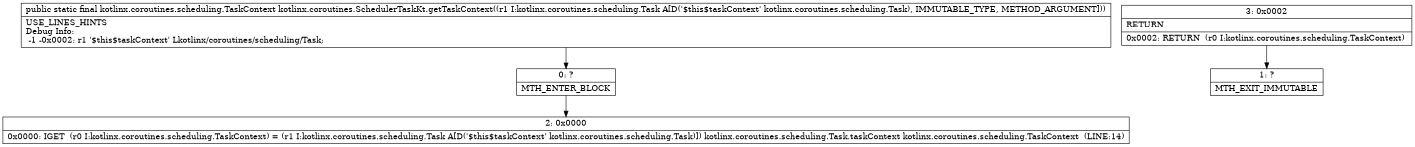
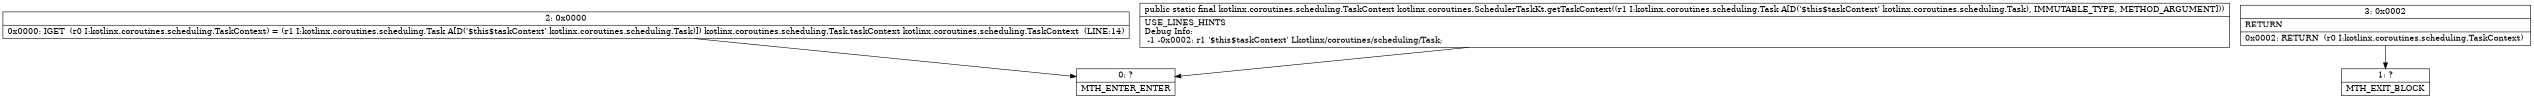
(566, 89) -> (1126, 89)
(1267, 89) -> (2386, 89)
(566, 103) -> (882, 57)
